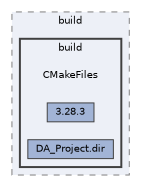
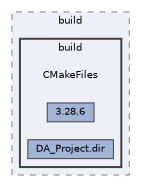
(71, 112) -> (71, 112)
